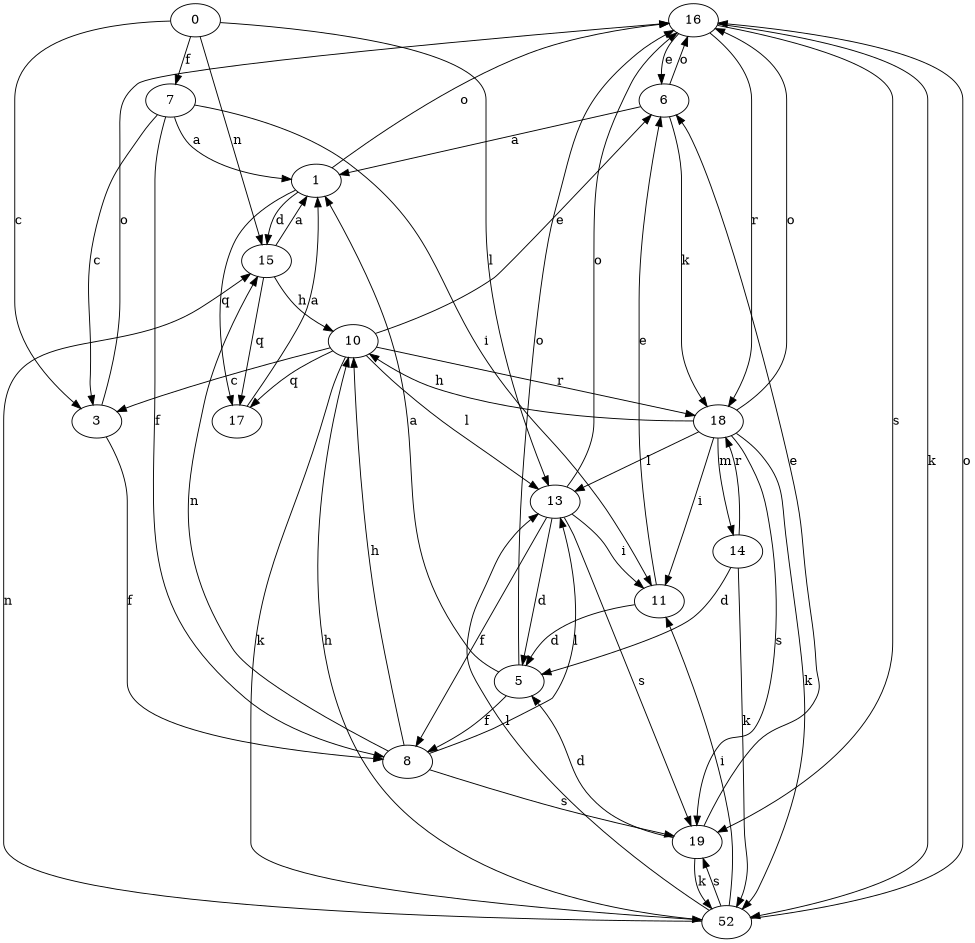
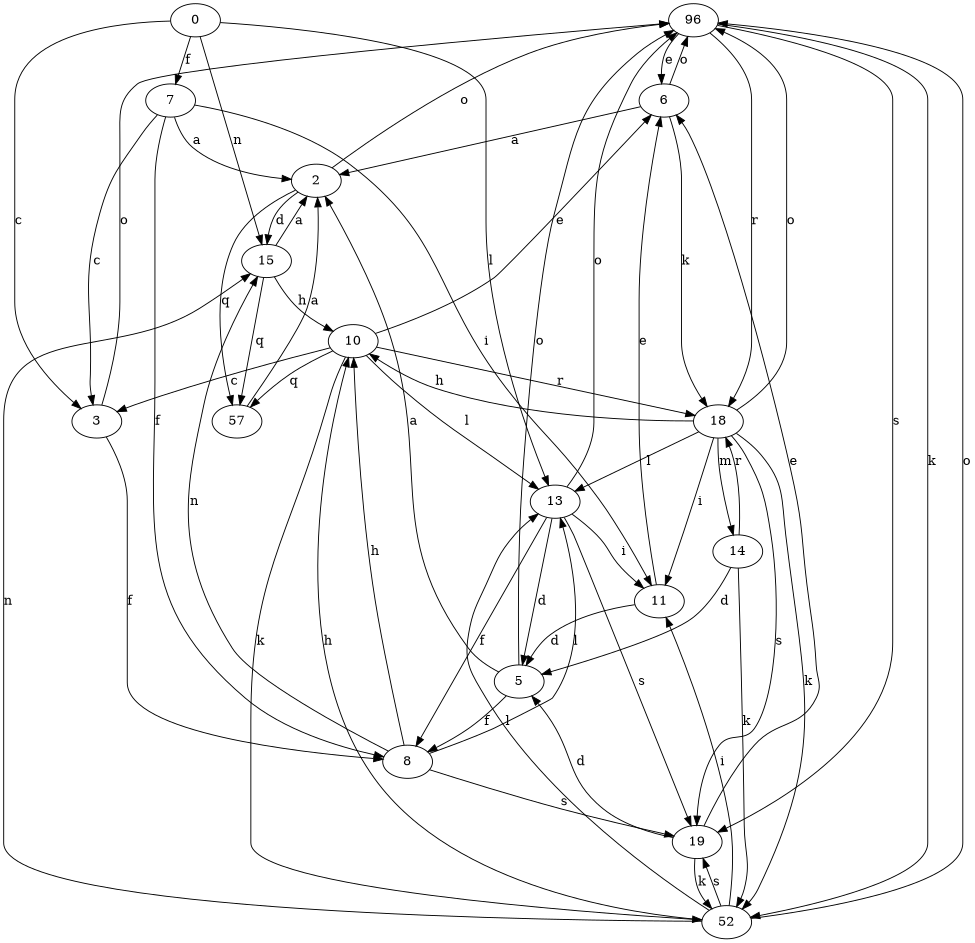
(694, 20) -> (694, 20)
(316, 181) -> (316, 181)
(237, 421) -> (237, 421)
